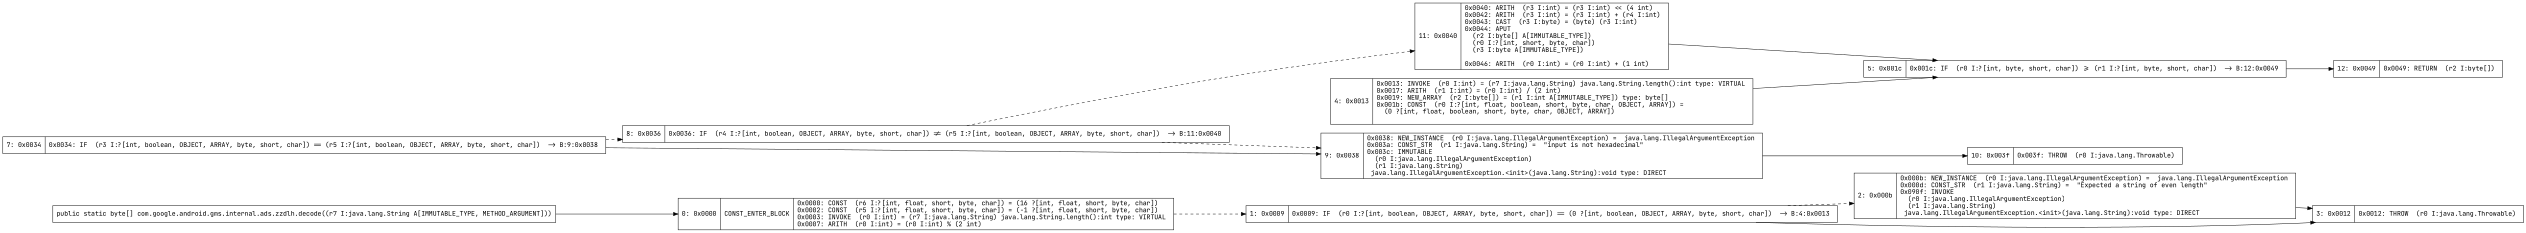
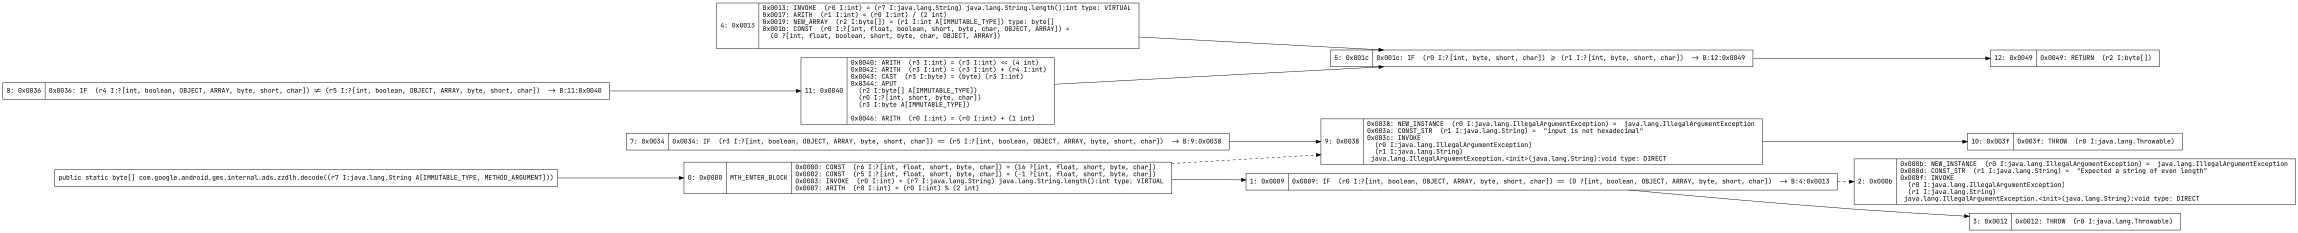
(1492, 29) -> (878, 84)
(1188, 84) -> (703, 91)
(612, 140) -> none
(1239, 145) -> (1244, 159)
(1404, 152) -> (1398, 138)
(1931, 192) -> (1931, 178)
(2302, 208) -> none
(757, 214) -> (759, 178)
(1208, 214) -> (1206, 180)
